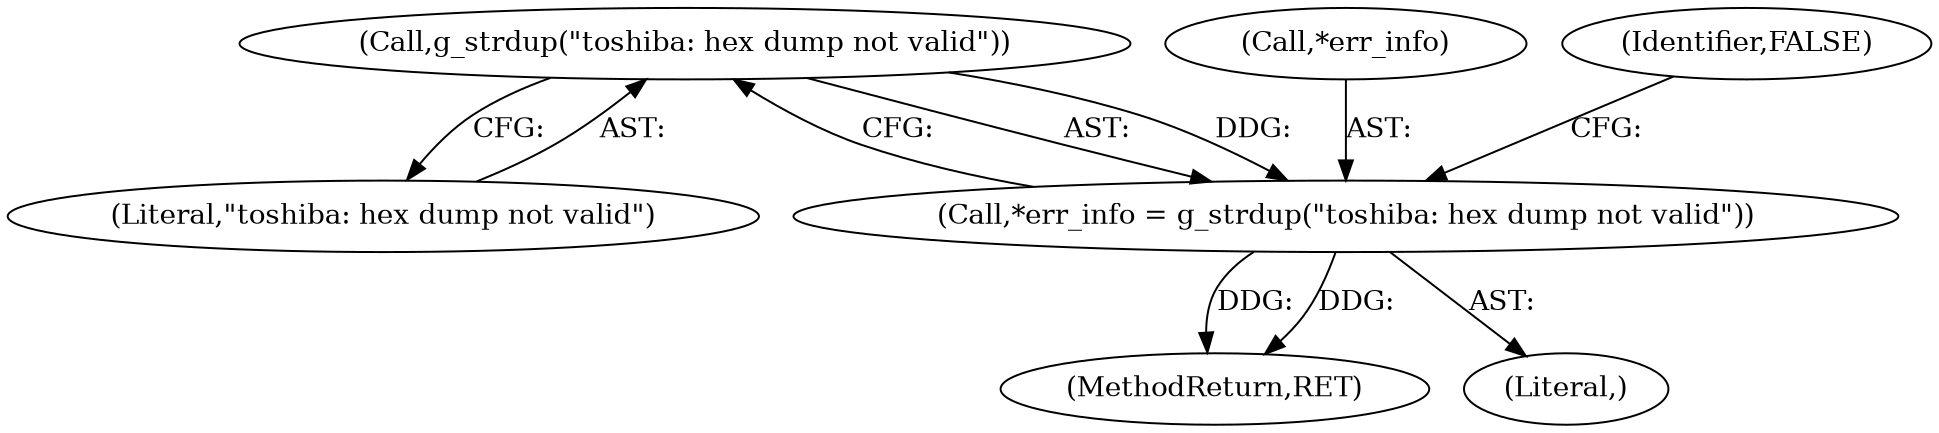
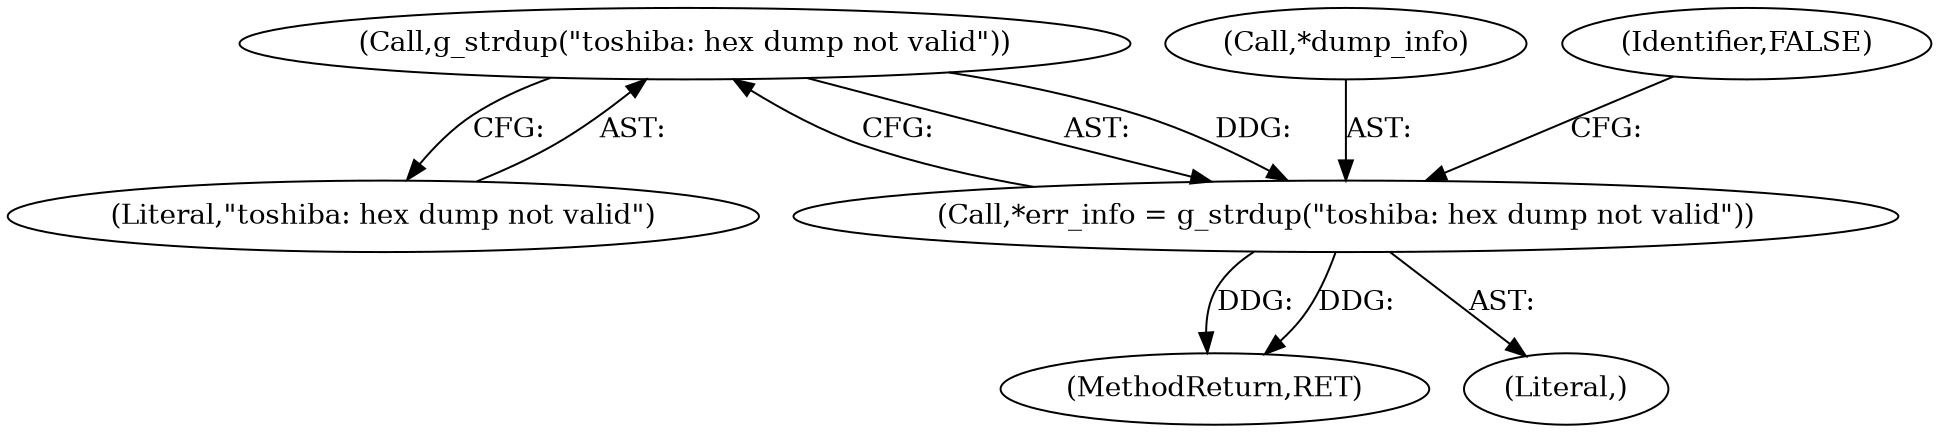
(1346, 44) -> (1346, 44)
